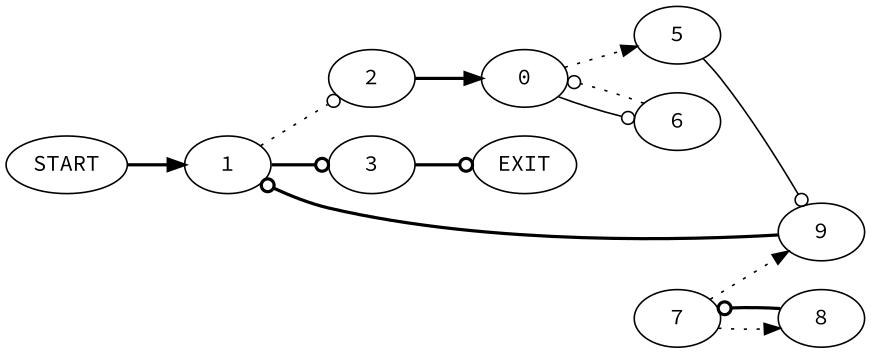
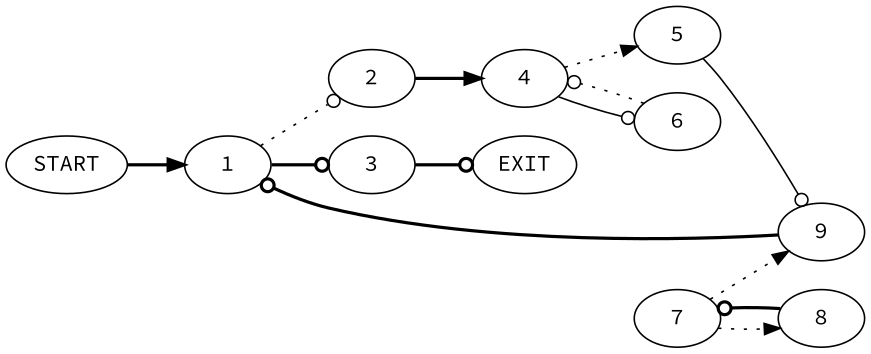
(525, 78) -> (525, 78)
